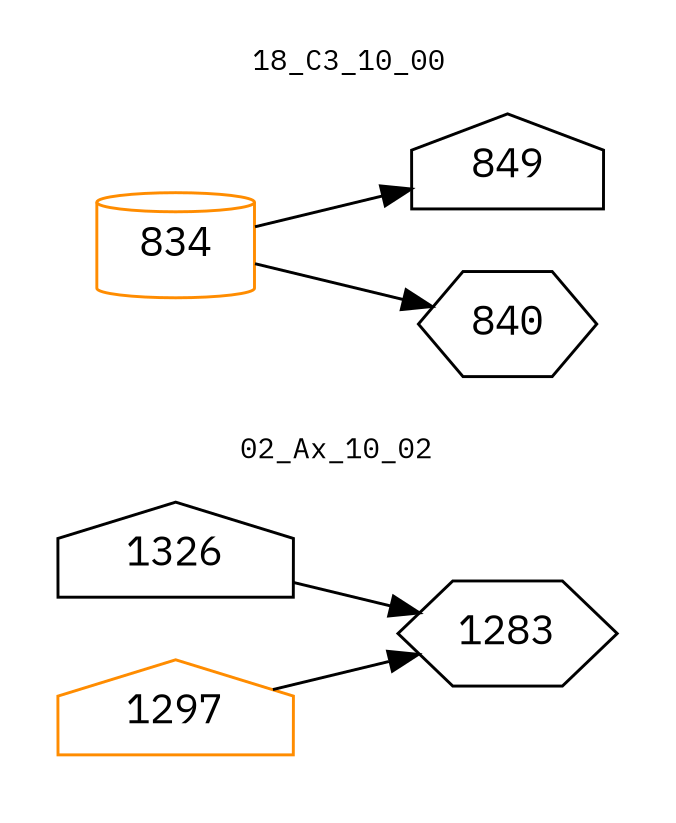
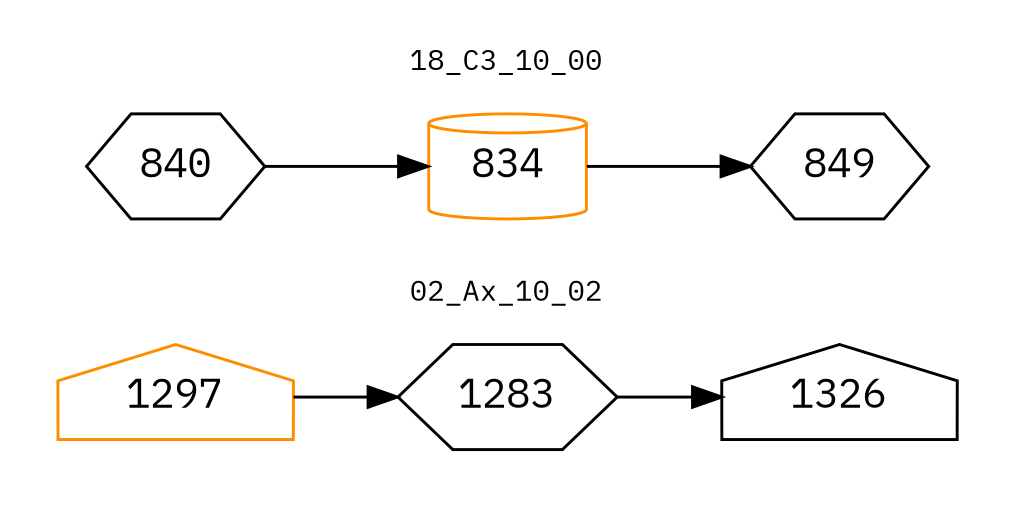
(508, 166) -> (839, 166)
(329, 282) -> (331, 166)
(342, 594) -> (655, 397)
